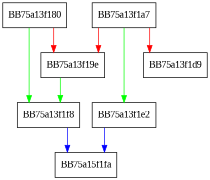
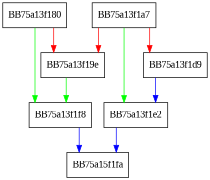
none -> (156, 87)
